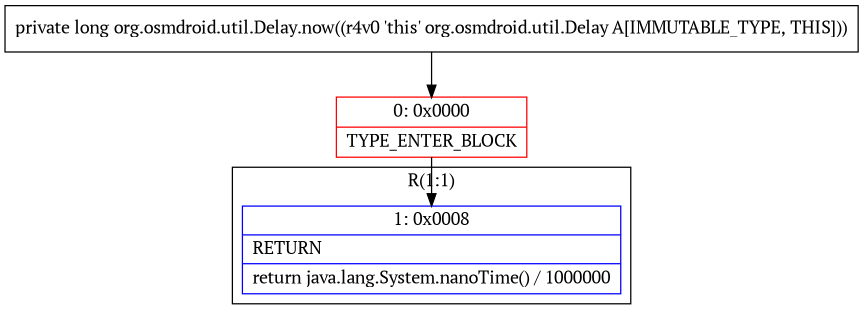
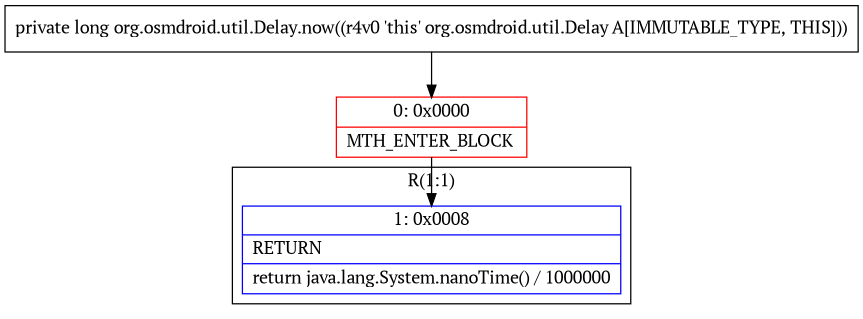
(432, 142) -> (430, 142)
